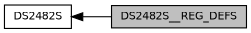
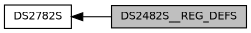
(38, 17) -> (38, 17)
